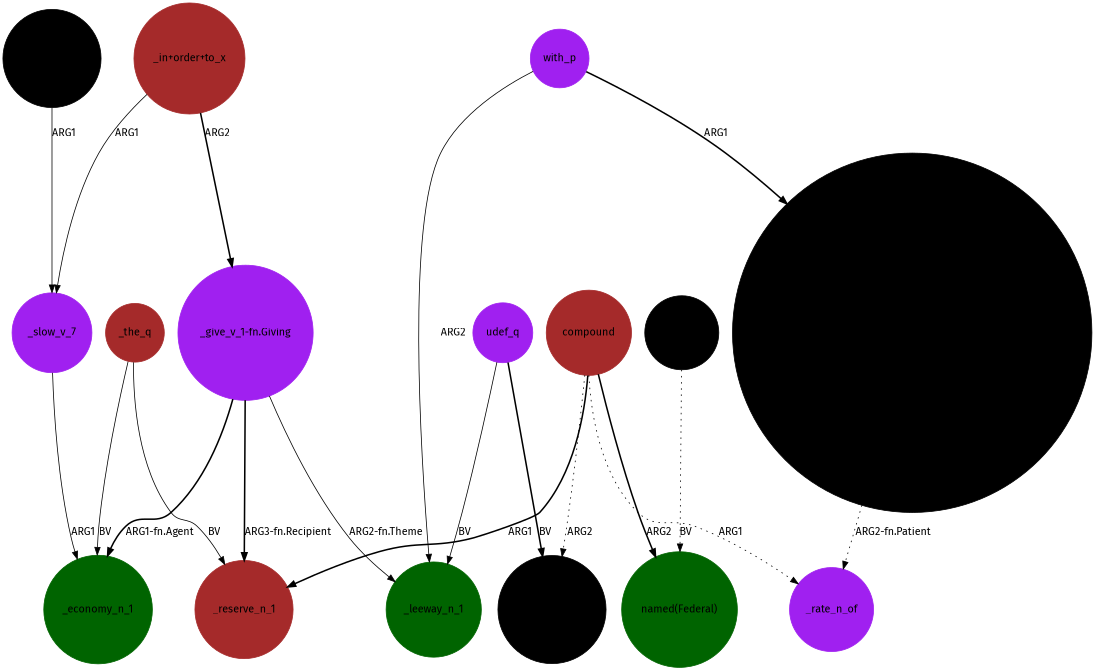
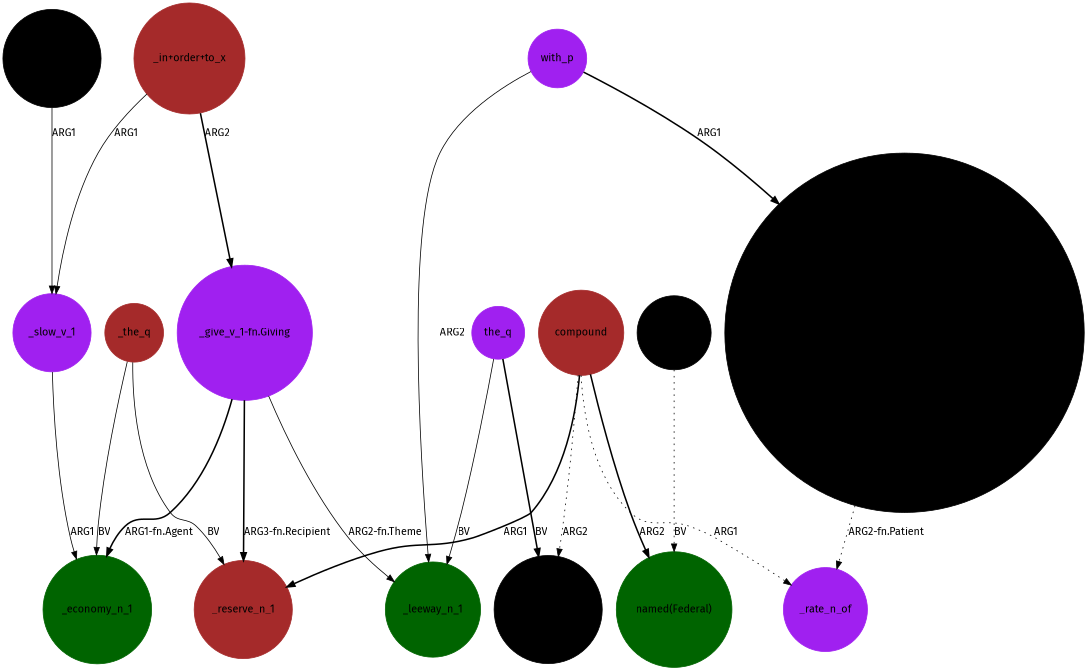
(52, 333) -> (52, 333)
(503, 333) -> (498, 333)
